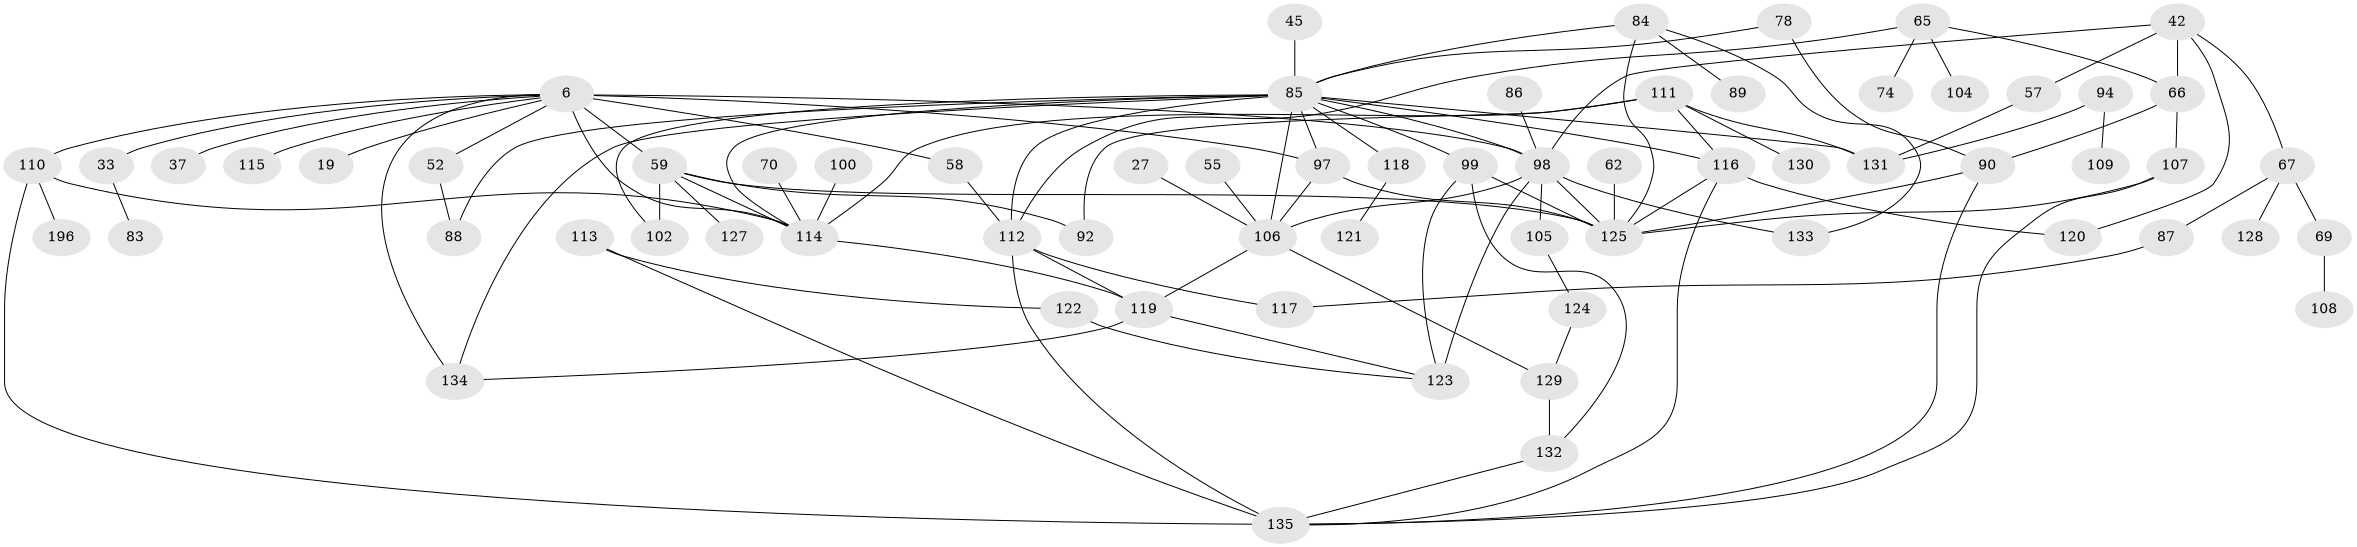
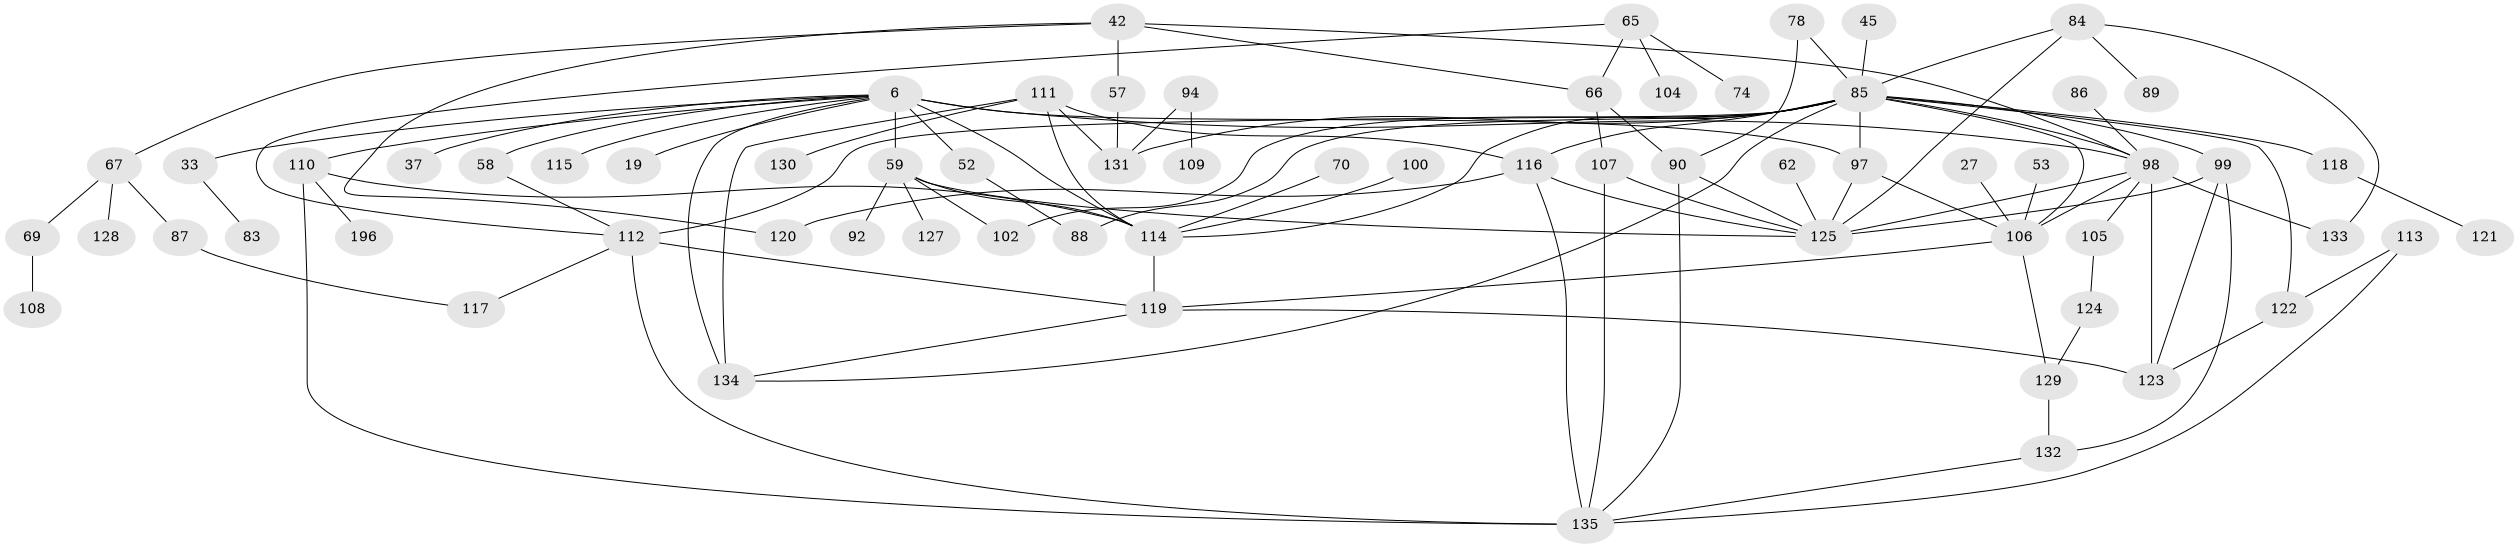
(1240, 124) -> (773, 141)
none -> (2263, 153)
(1213, 166) -> (2042, 166)
